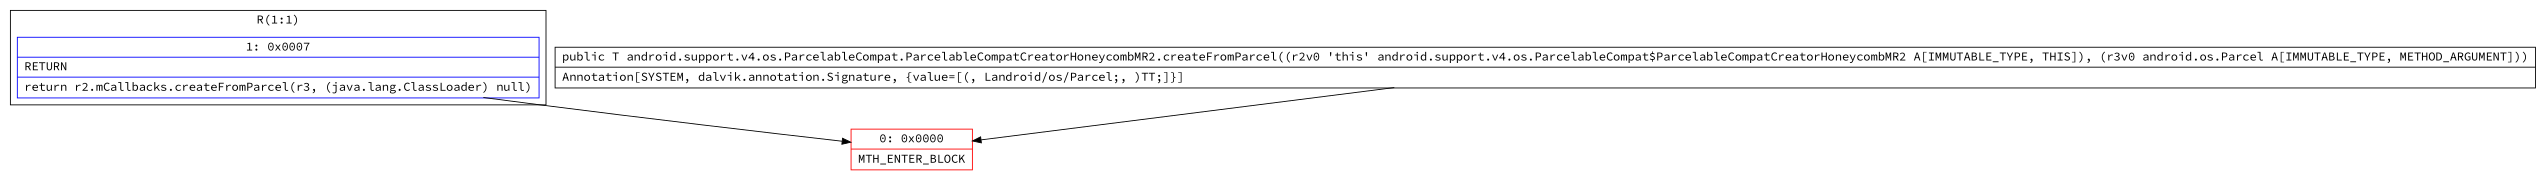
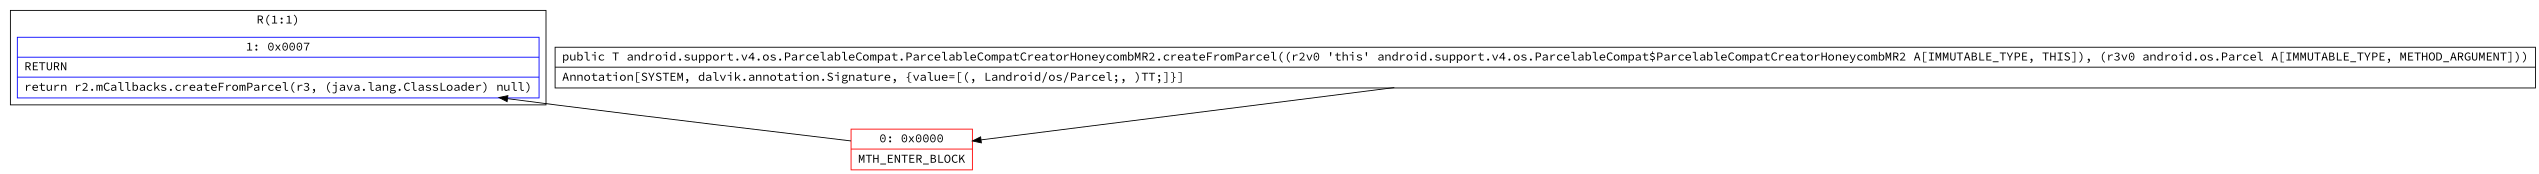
(663, 120) -> (679, 120)
